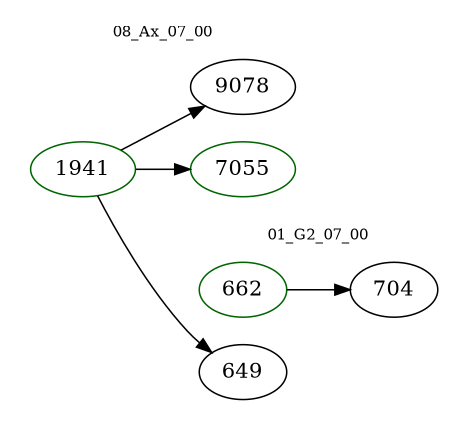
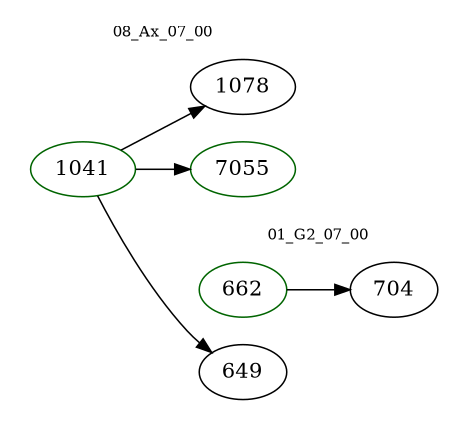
(243, 87) -> (243, 87)
(83, 169) -> (83, 169)
